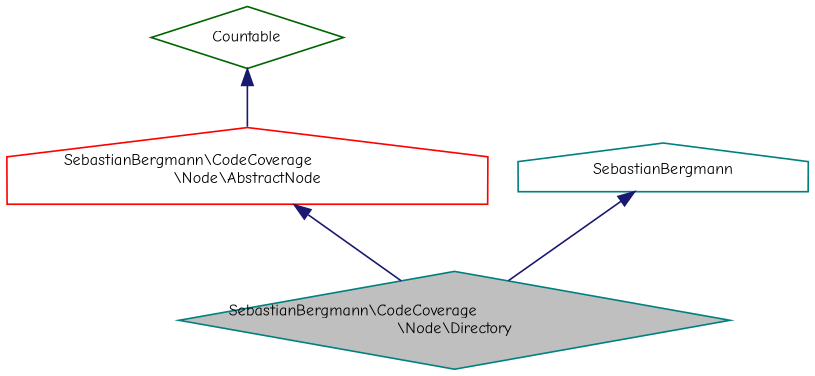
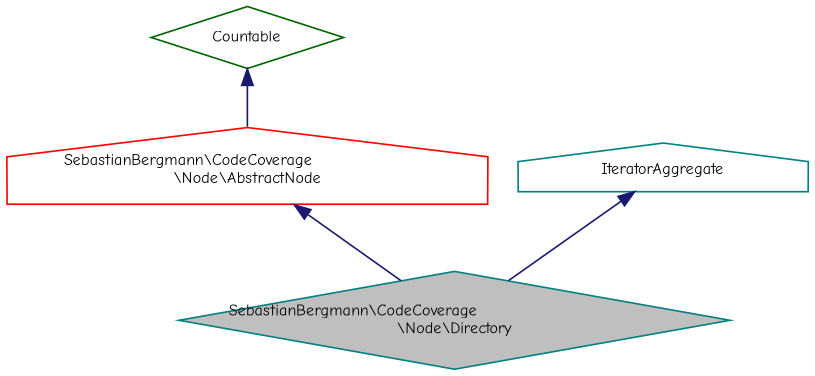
(663, 170) -> (663, 170)
